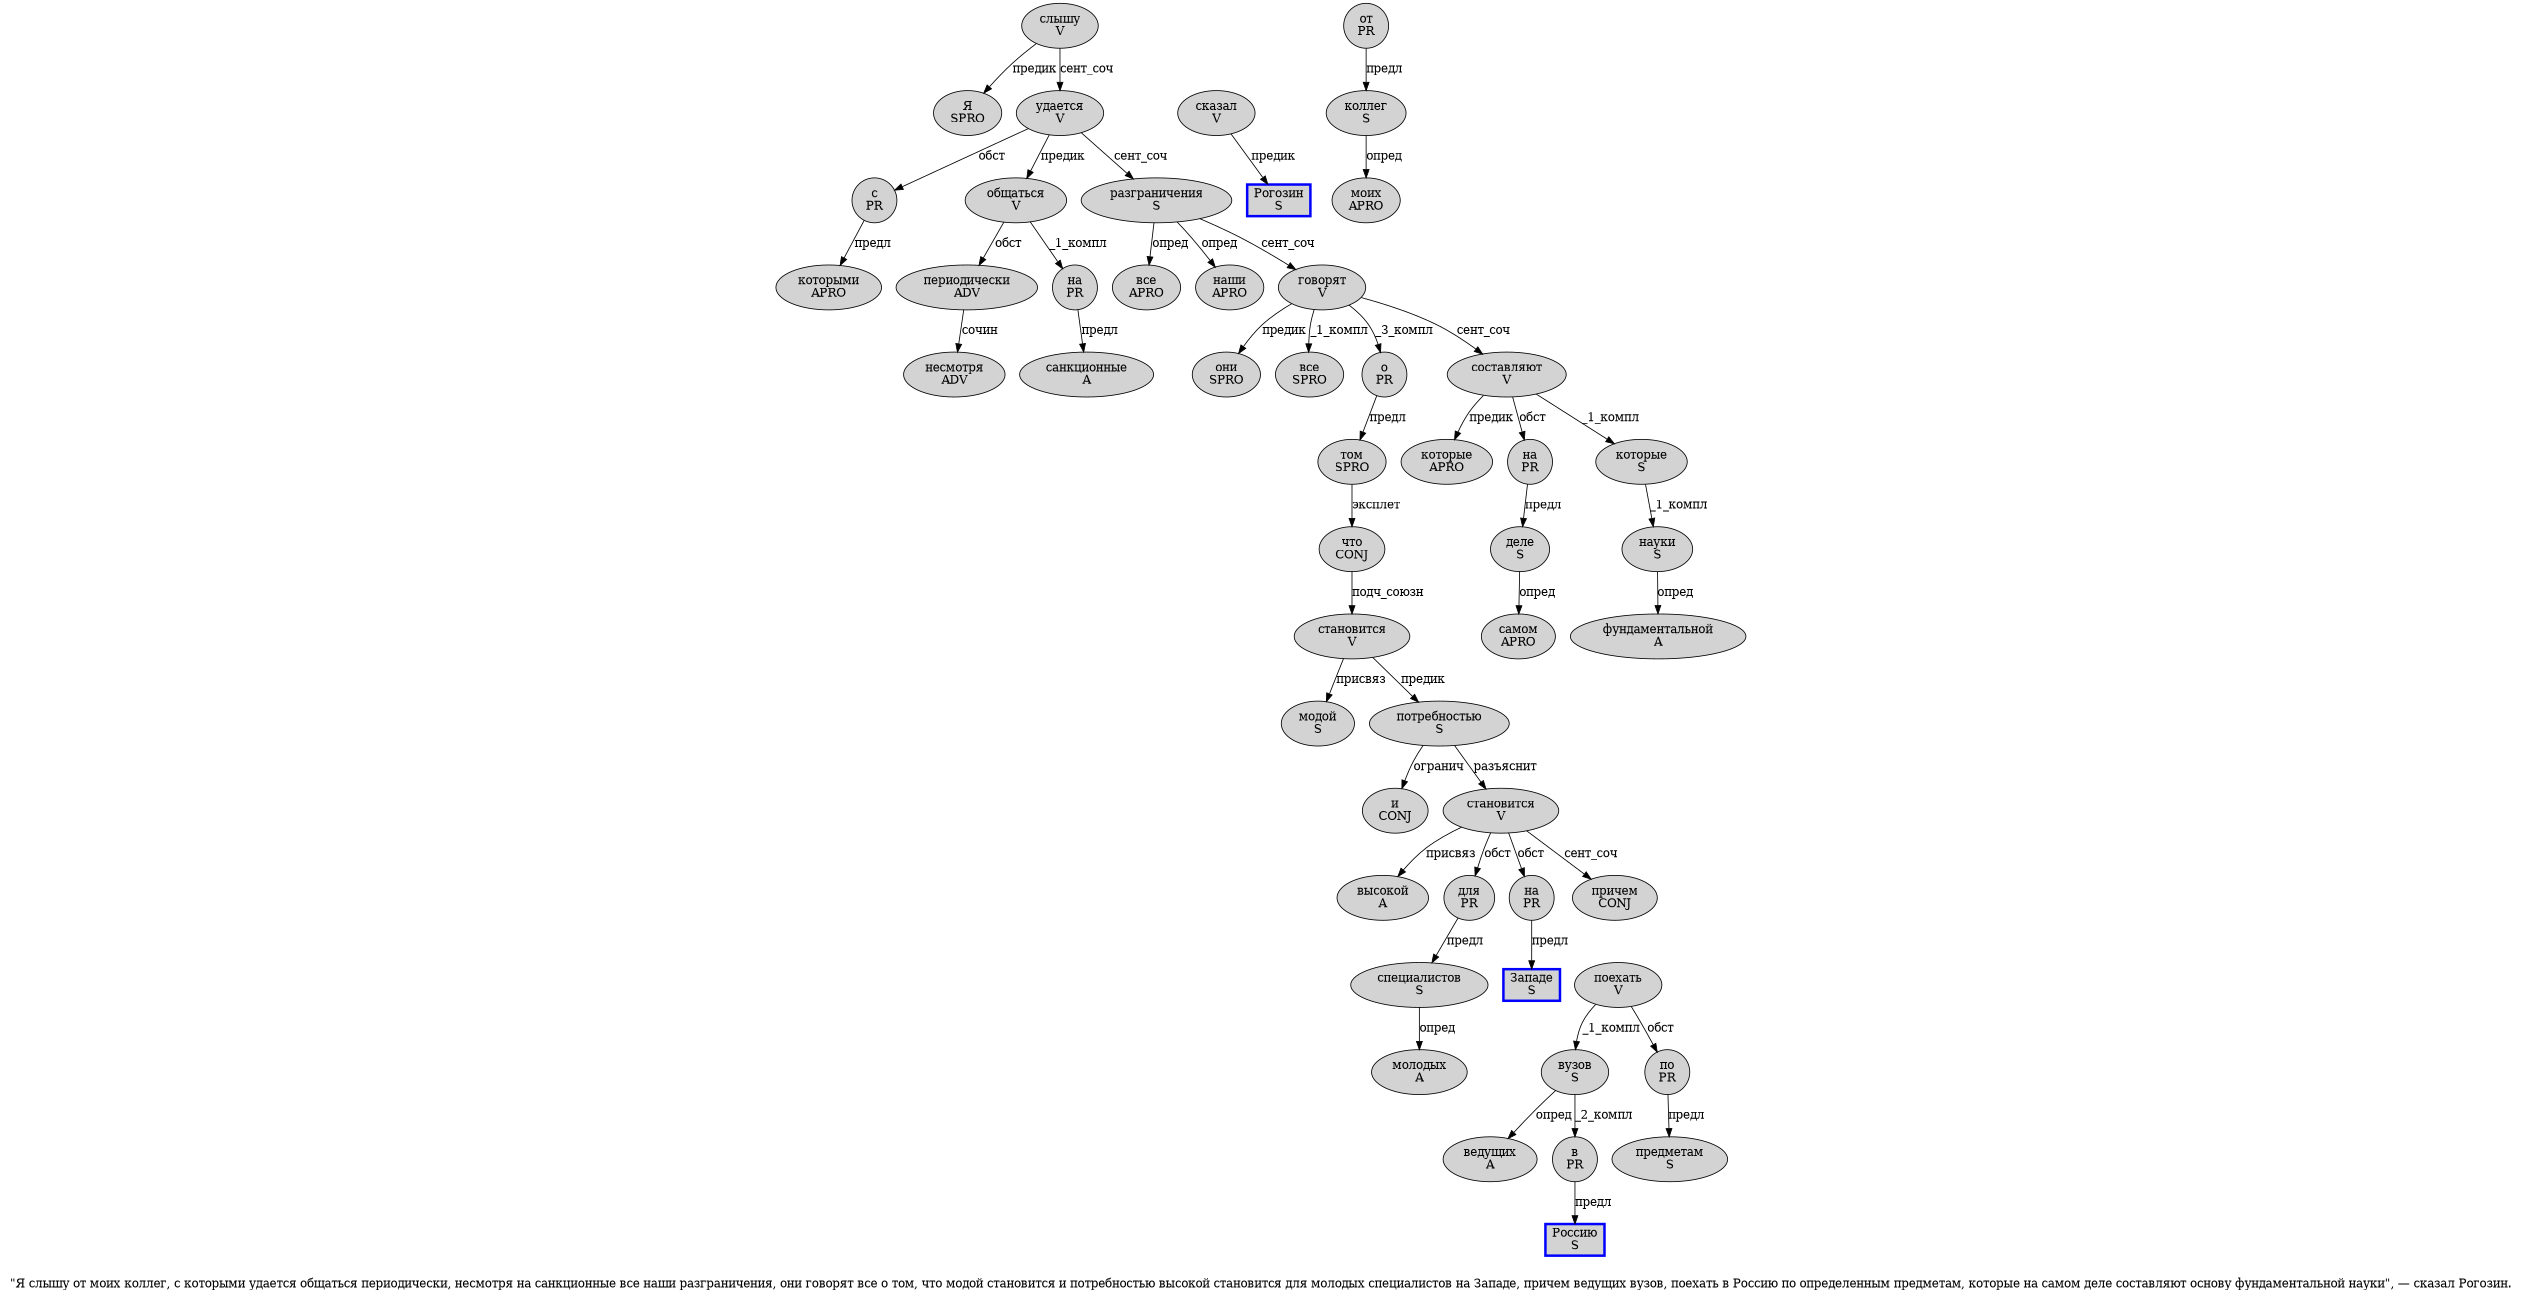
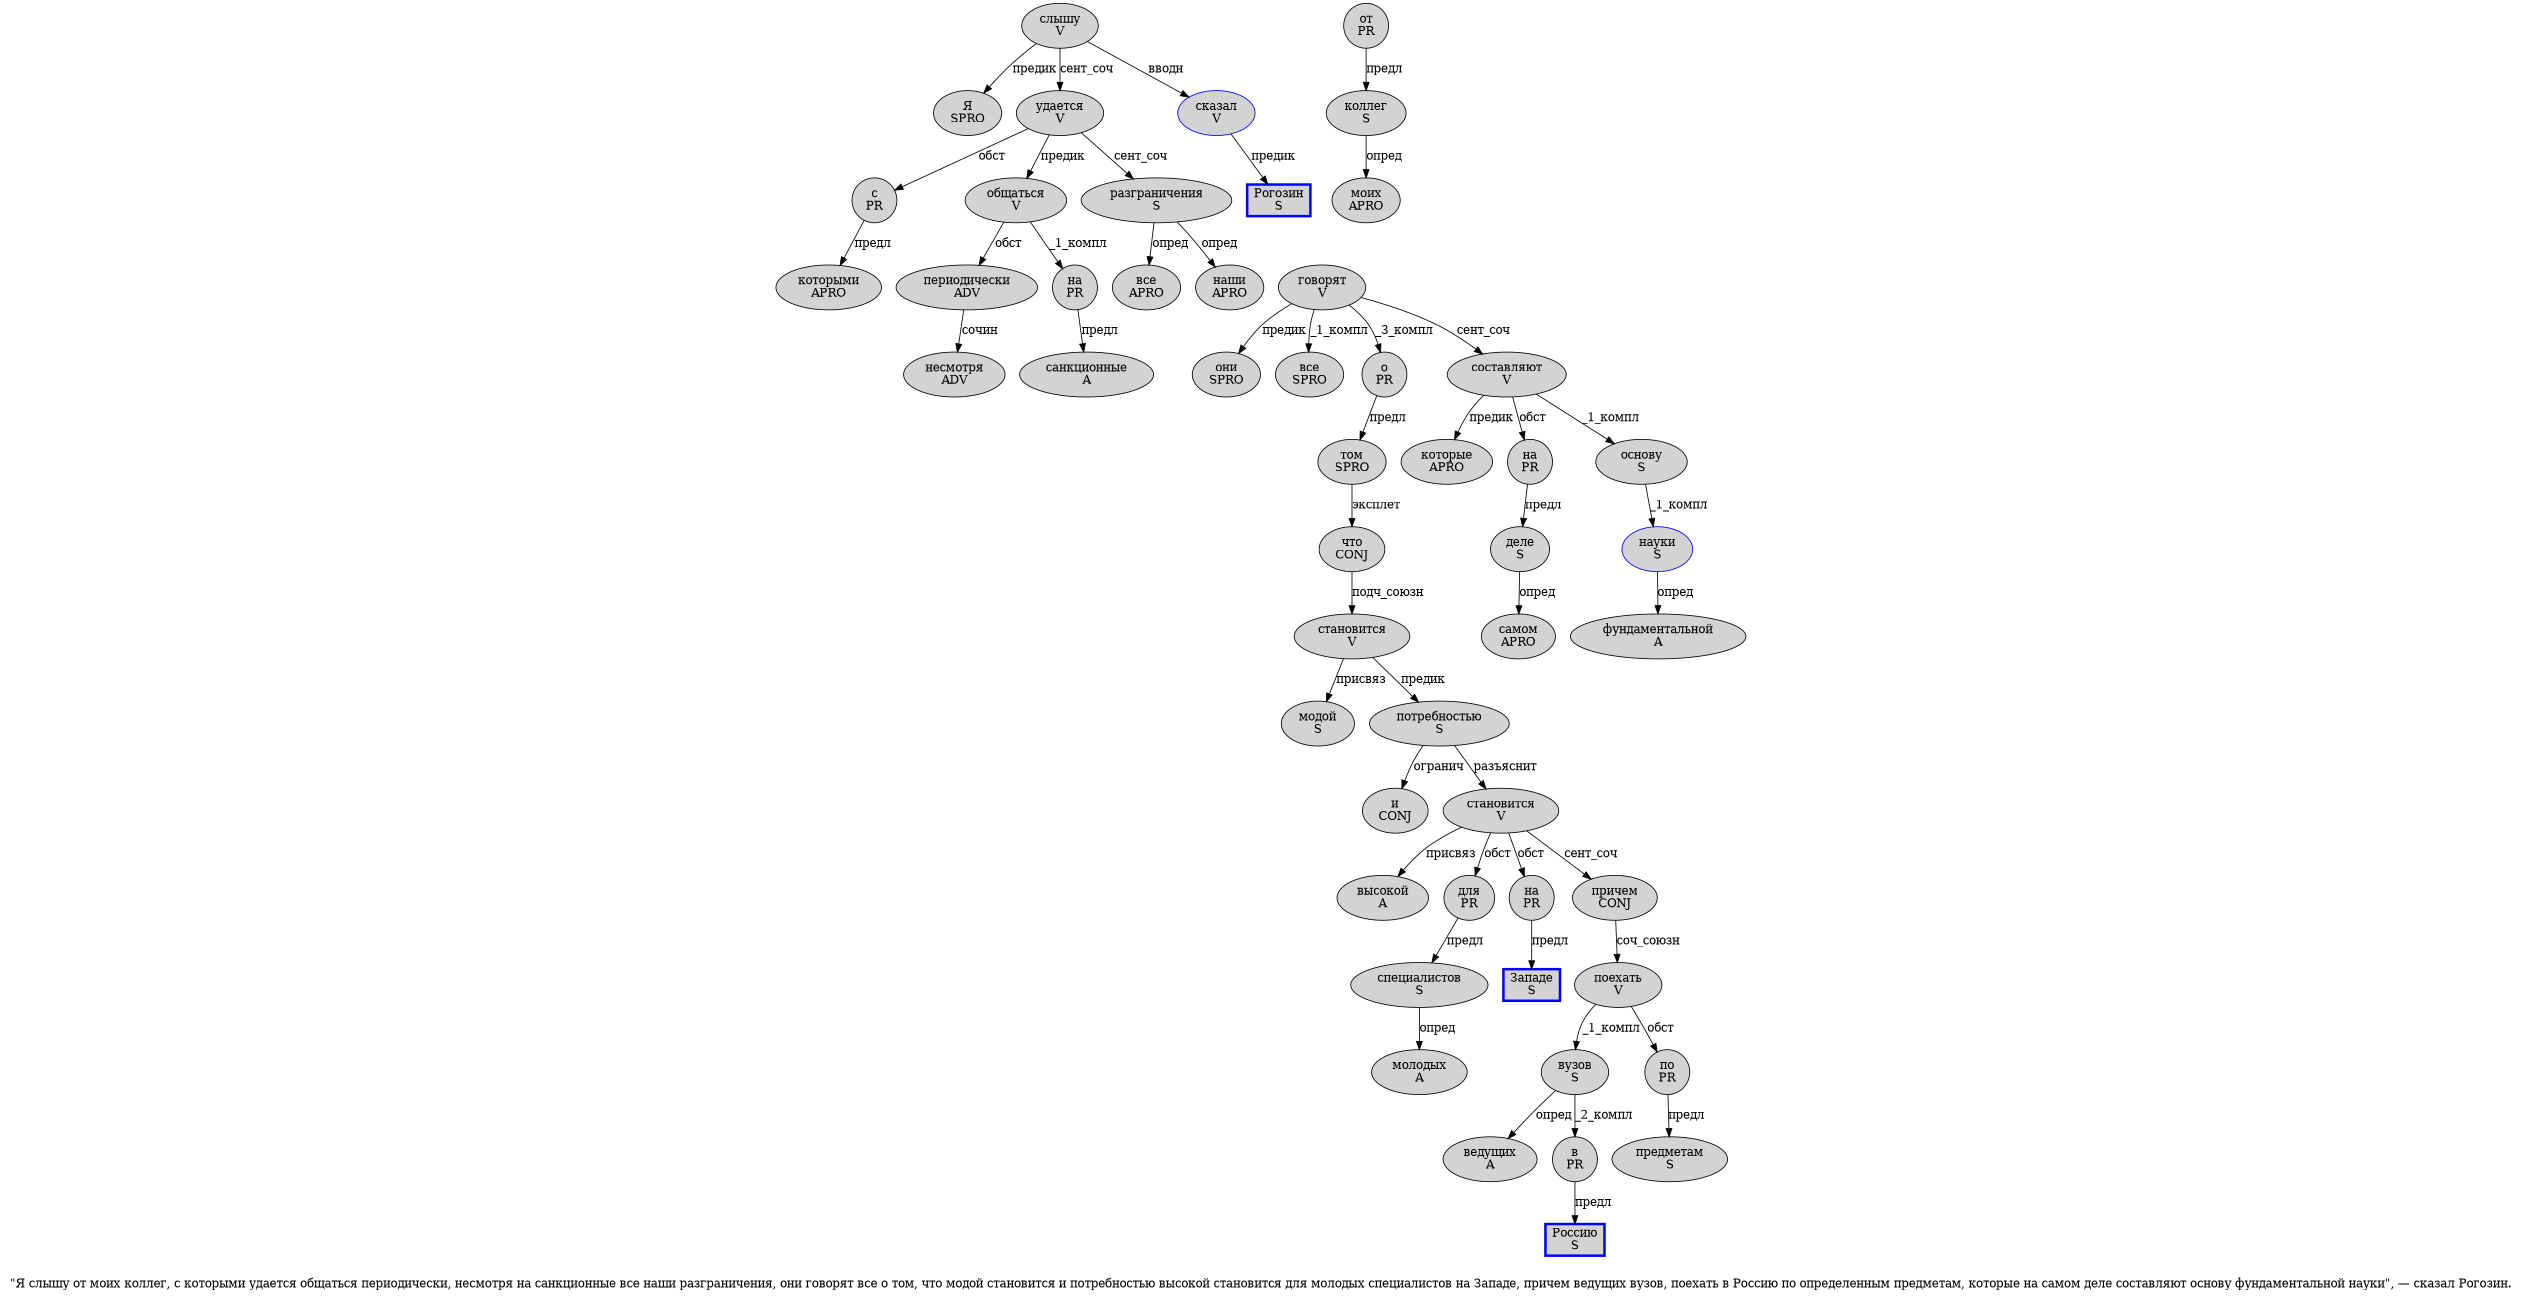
none -> (1134, 67)
(1216, 113) -> (1216, 113)
(1245, 240) -> none
(1642, 462) -> (1642, 462)
(1657, 549) -> (1657, 549)
none -> (1616, 937)
